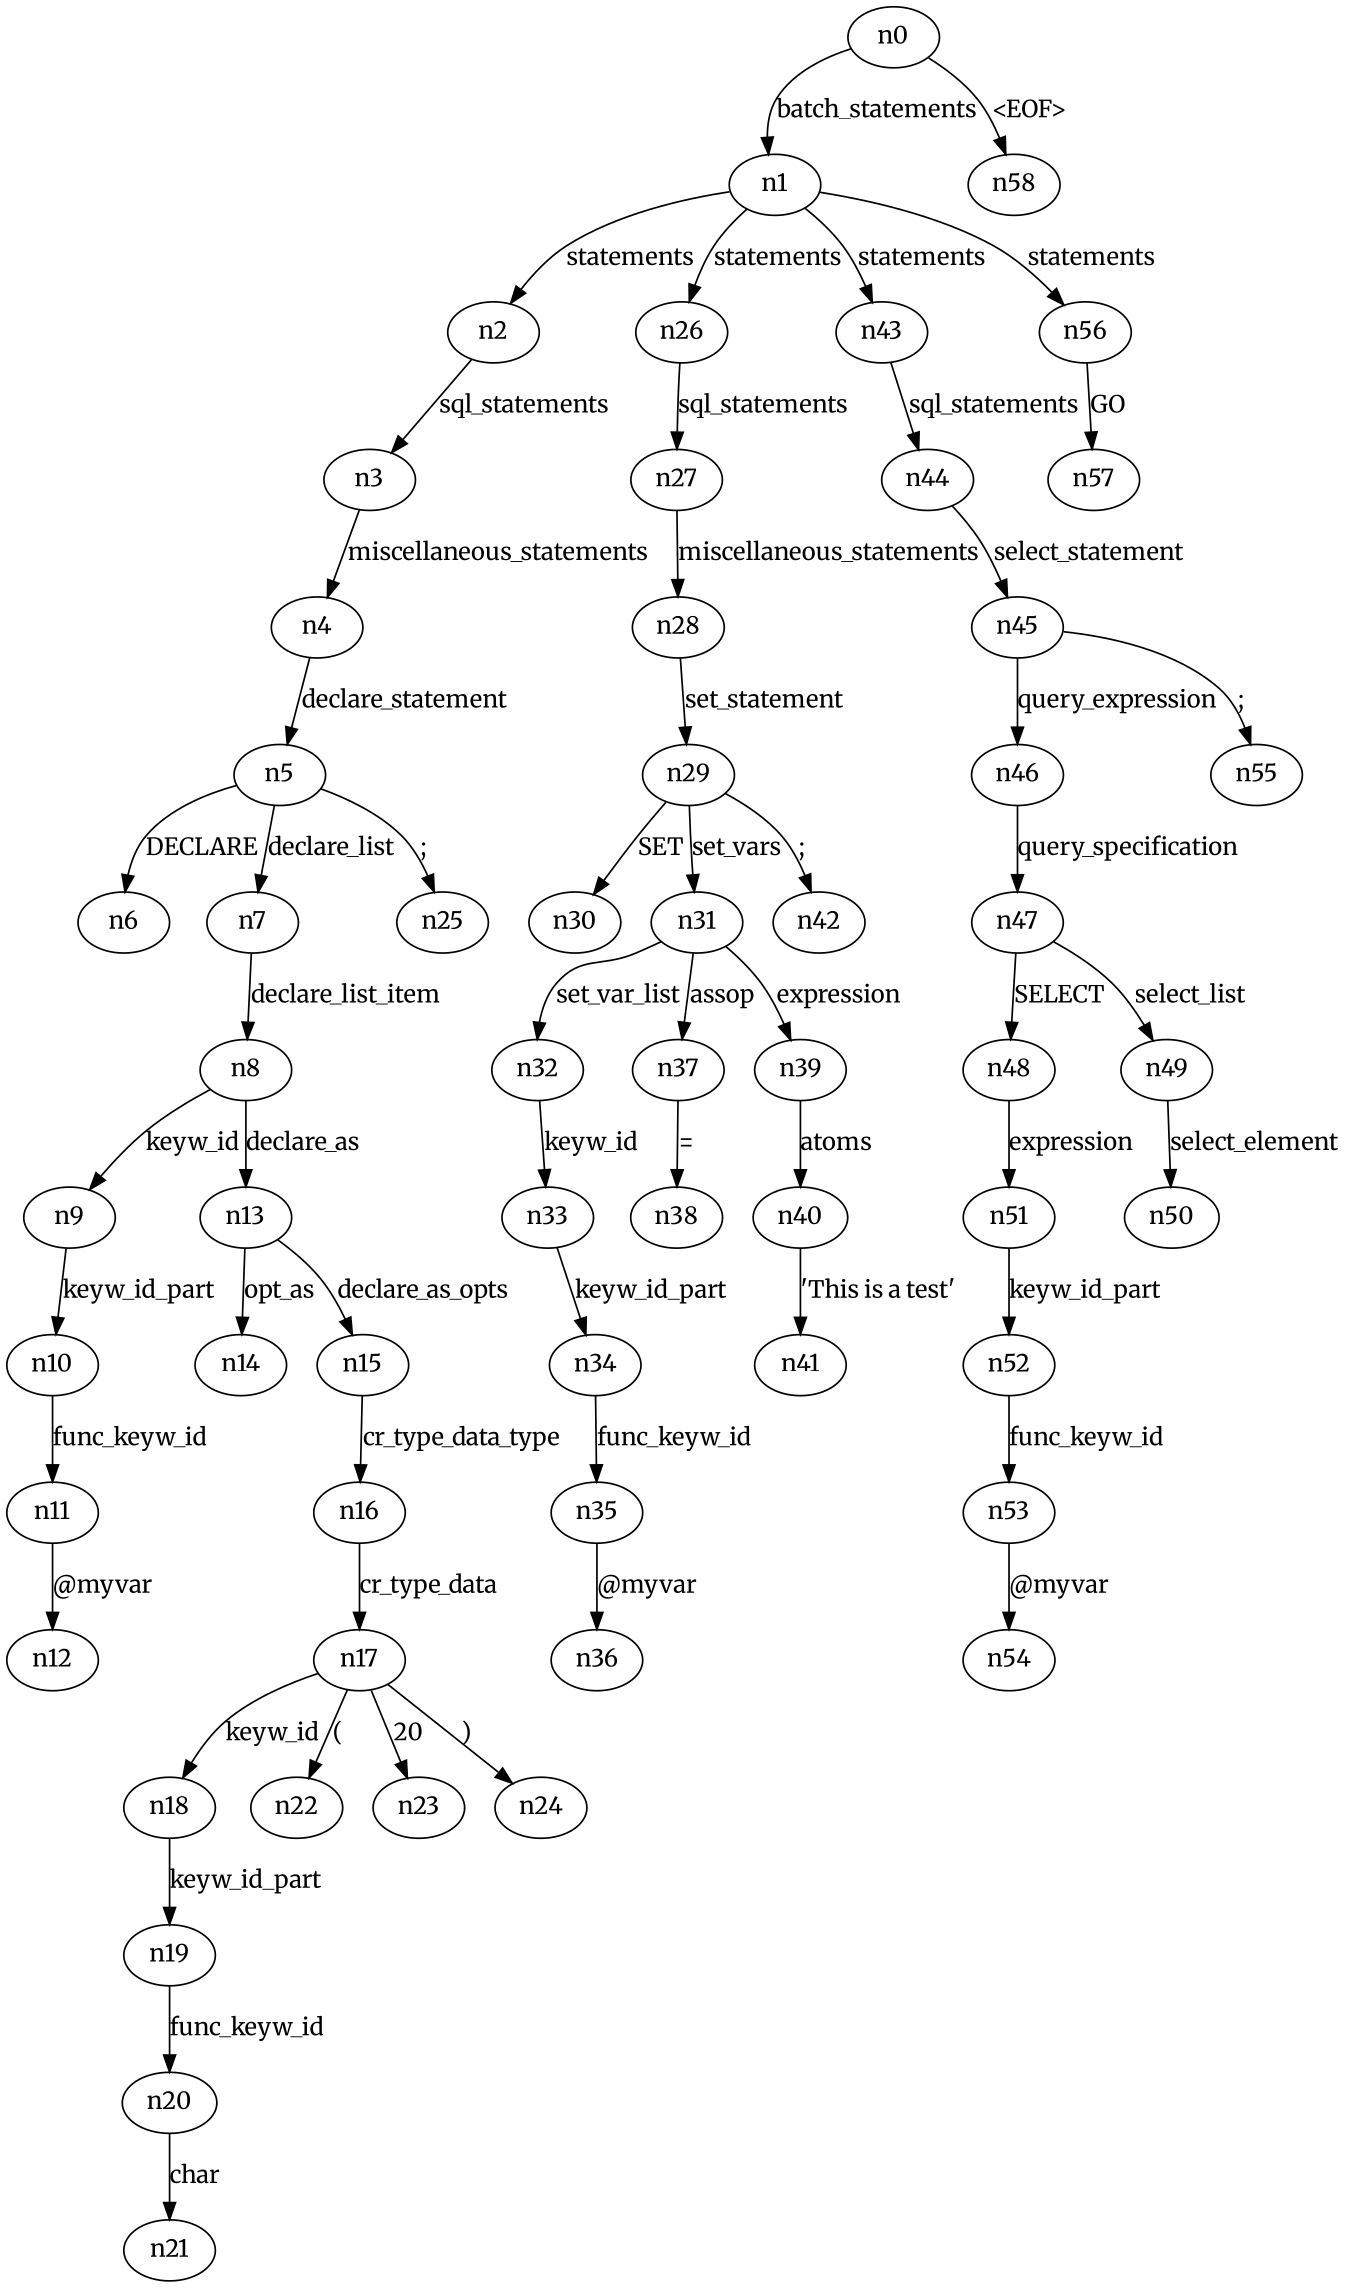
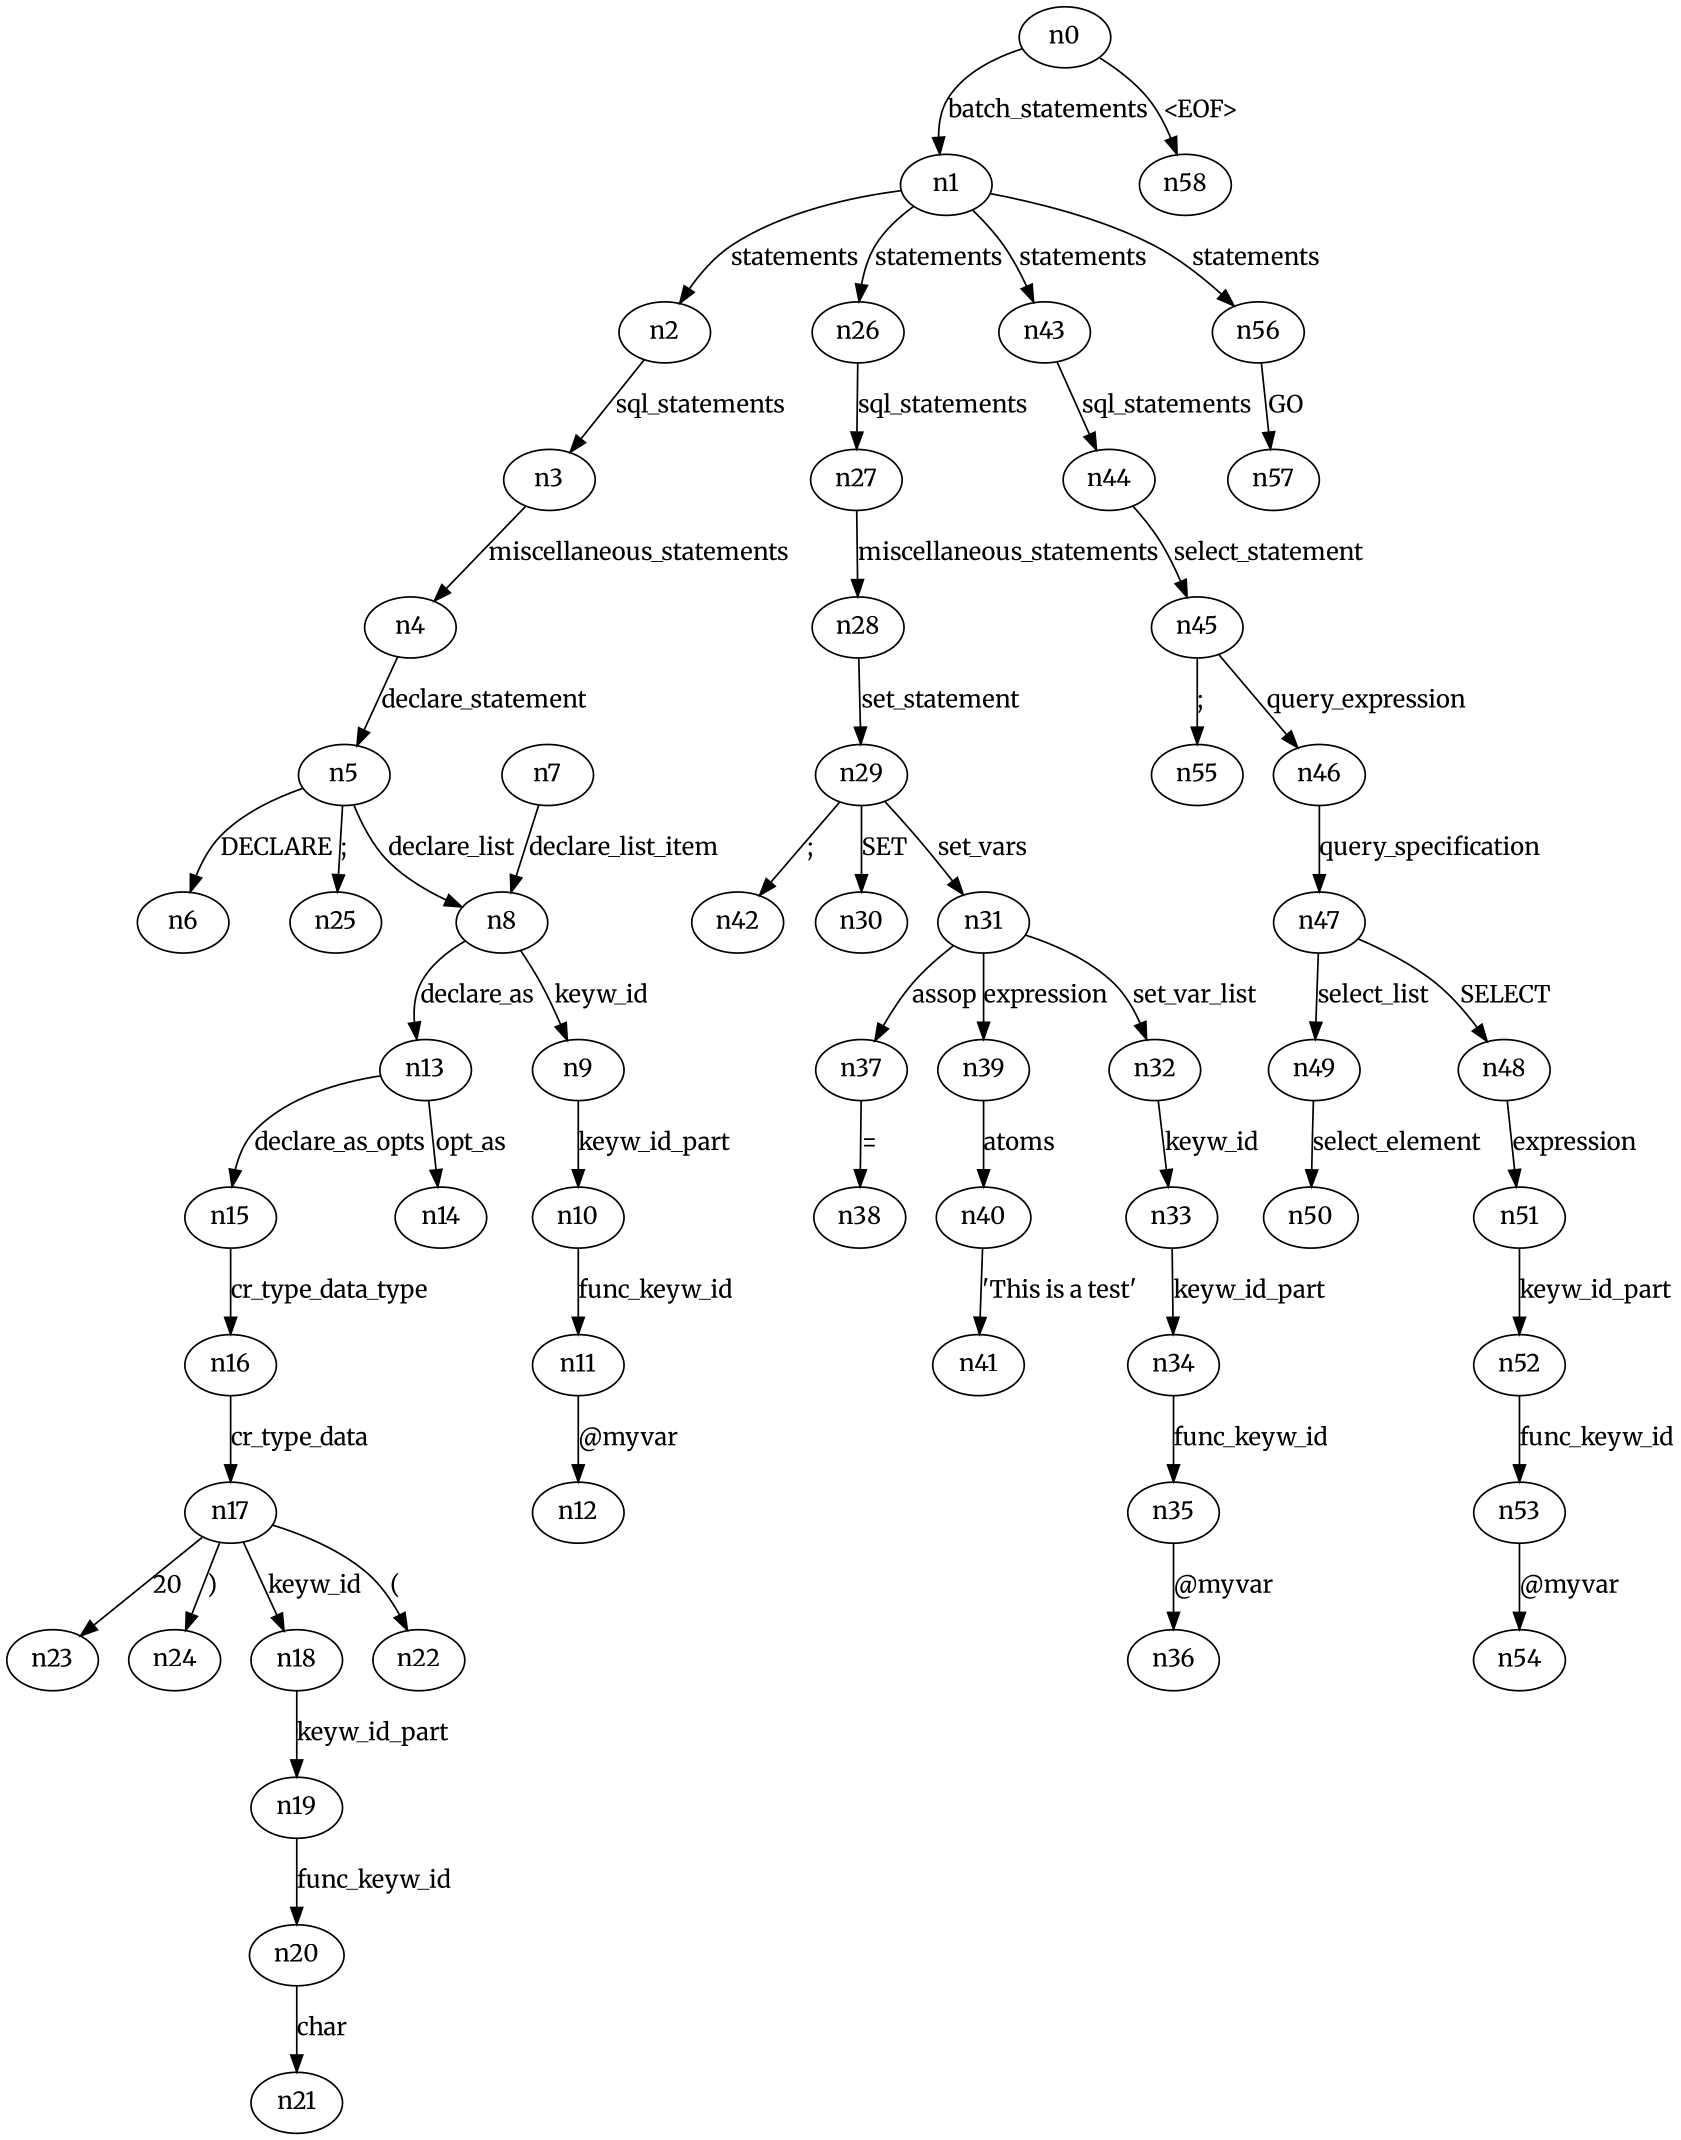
(268, 840) -> (390, 863)
